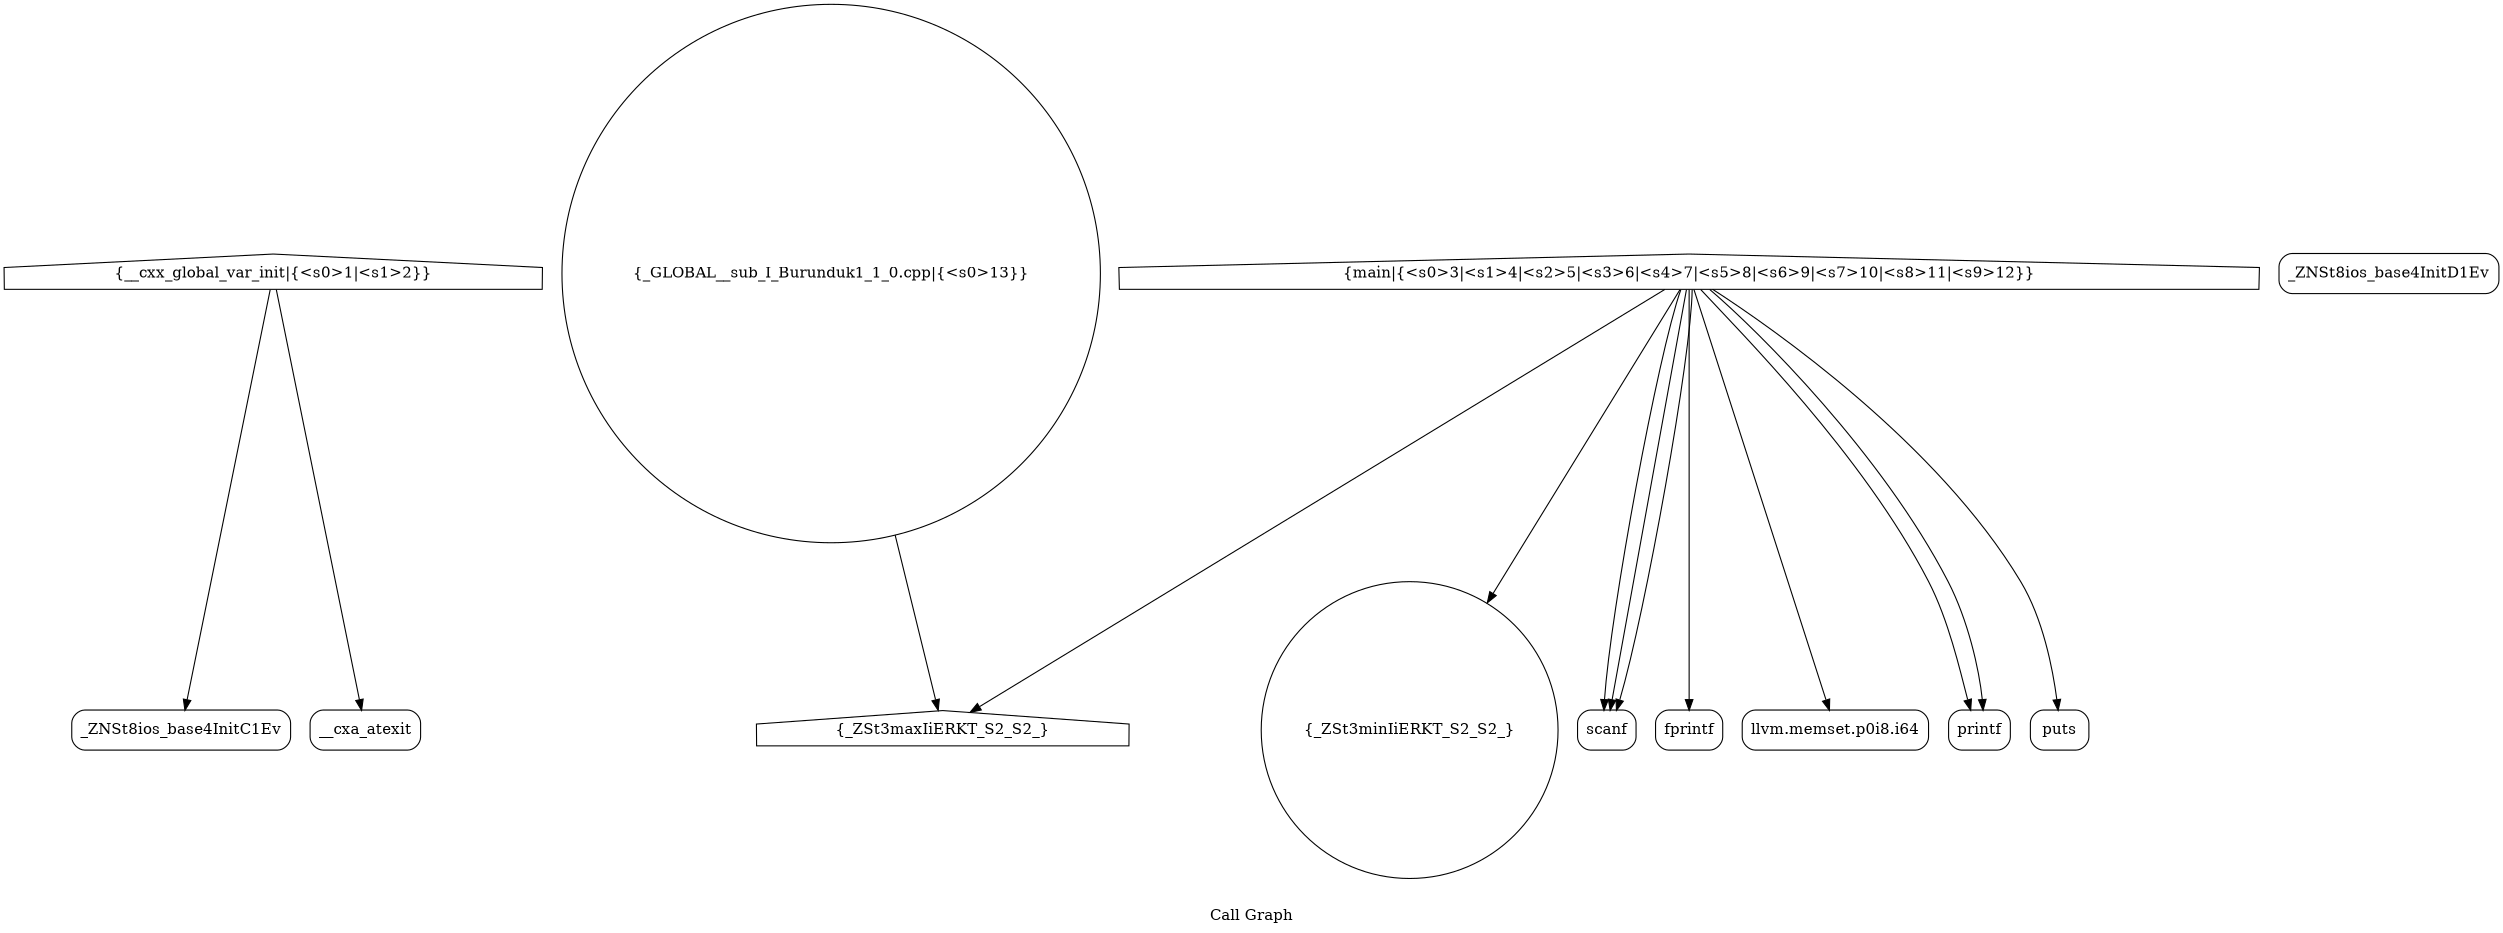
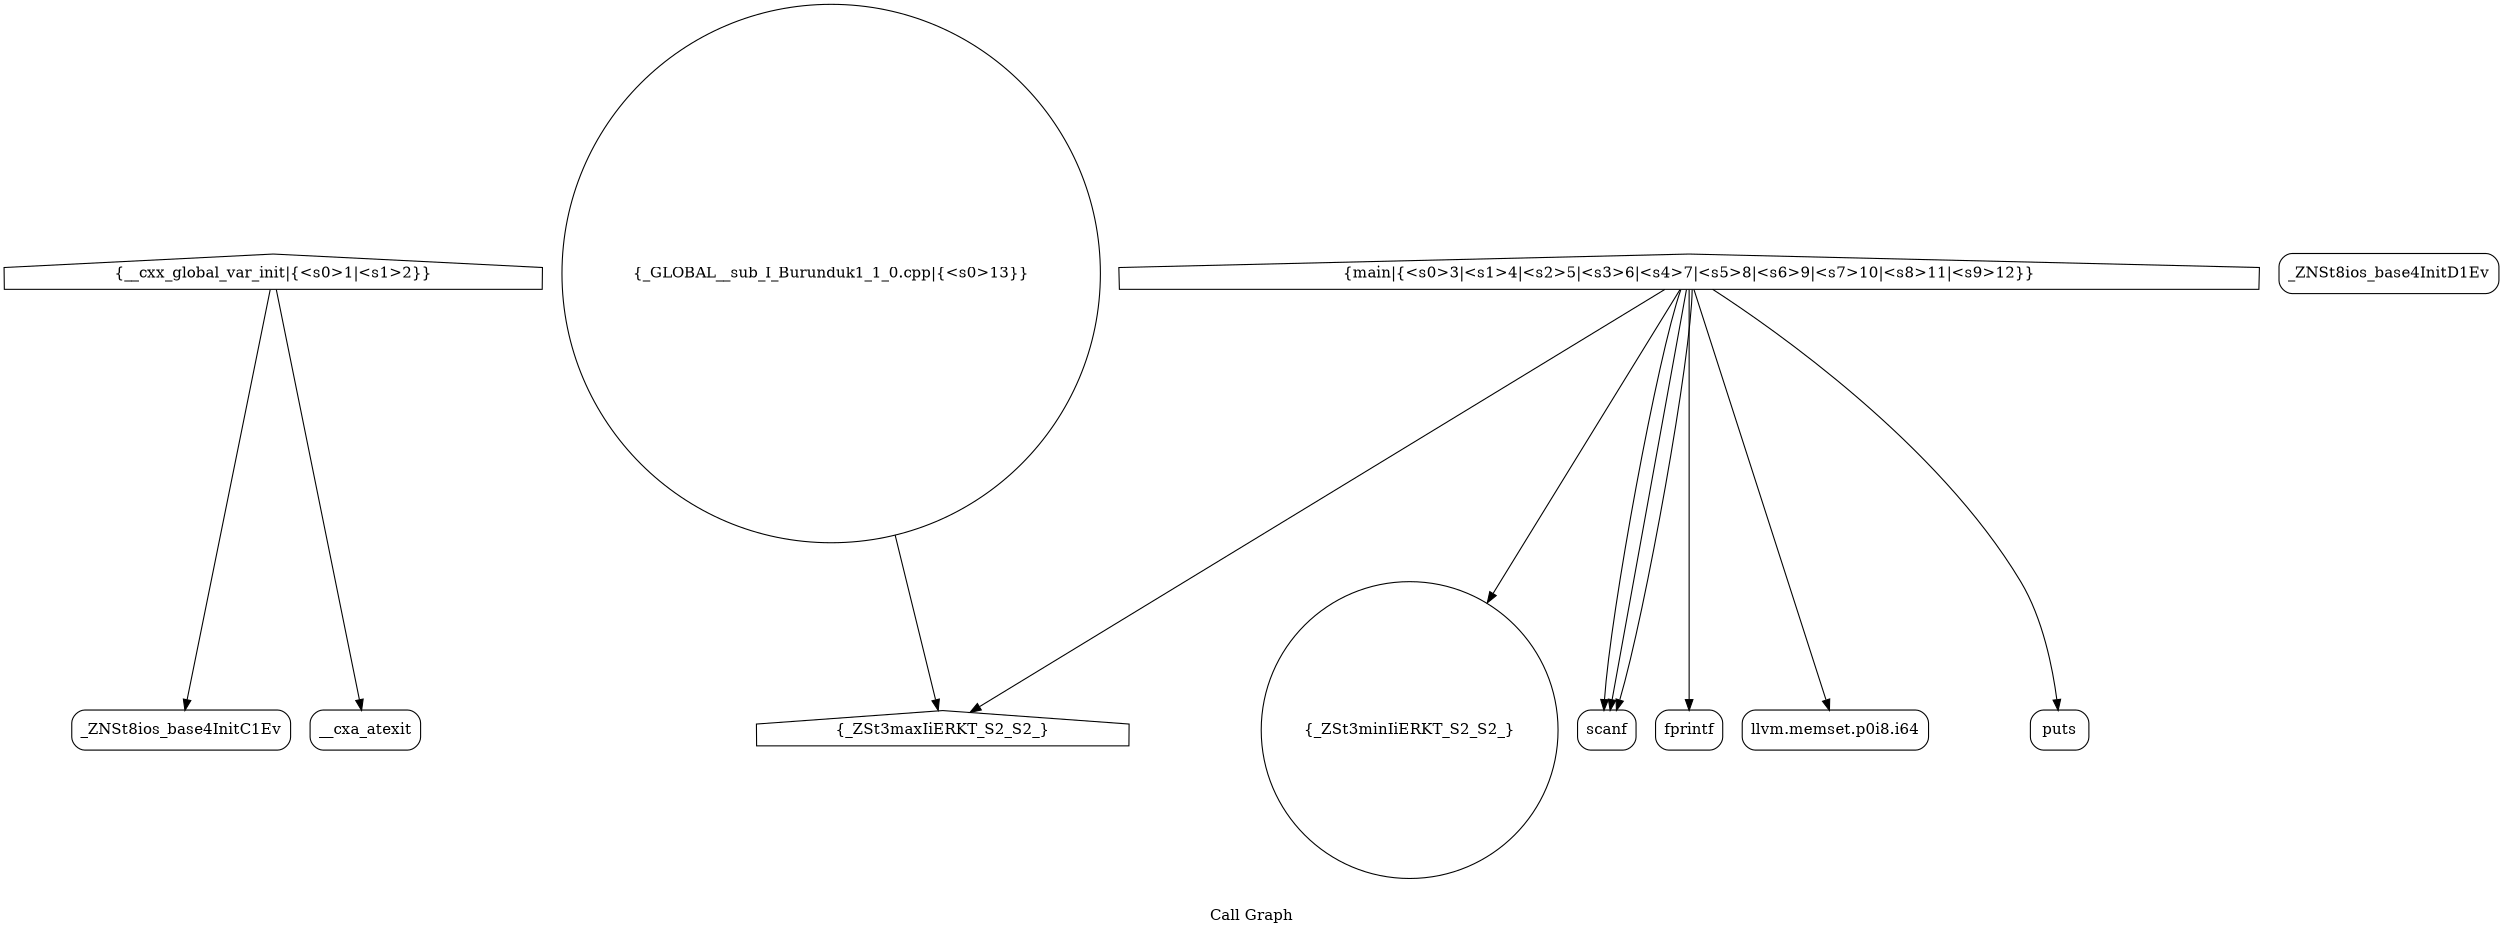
(1979, 730) -> none
